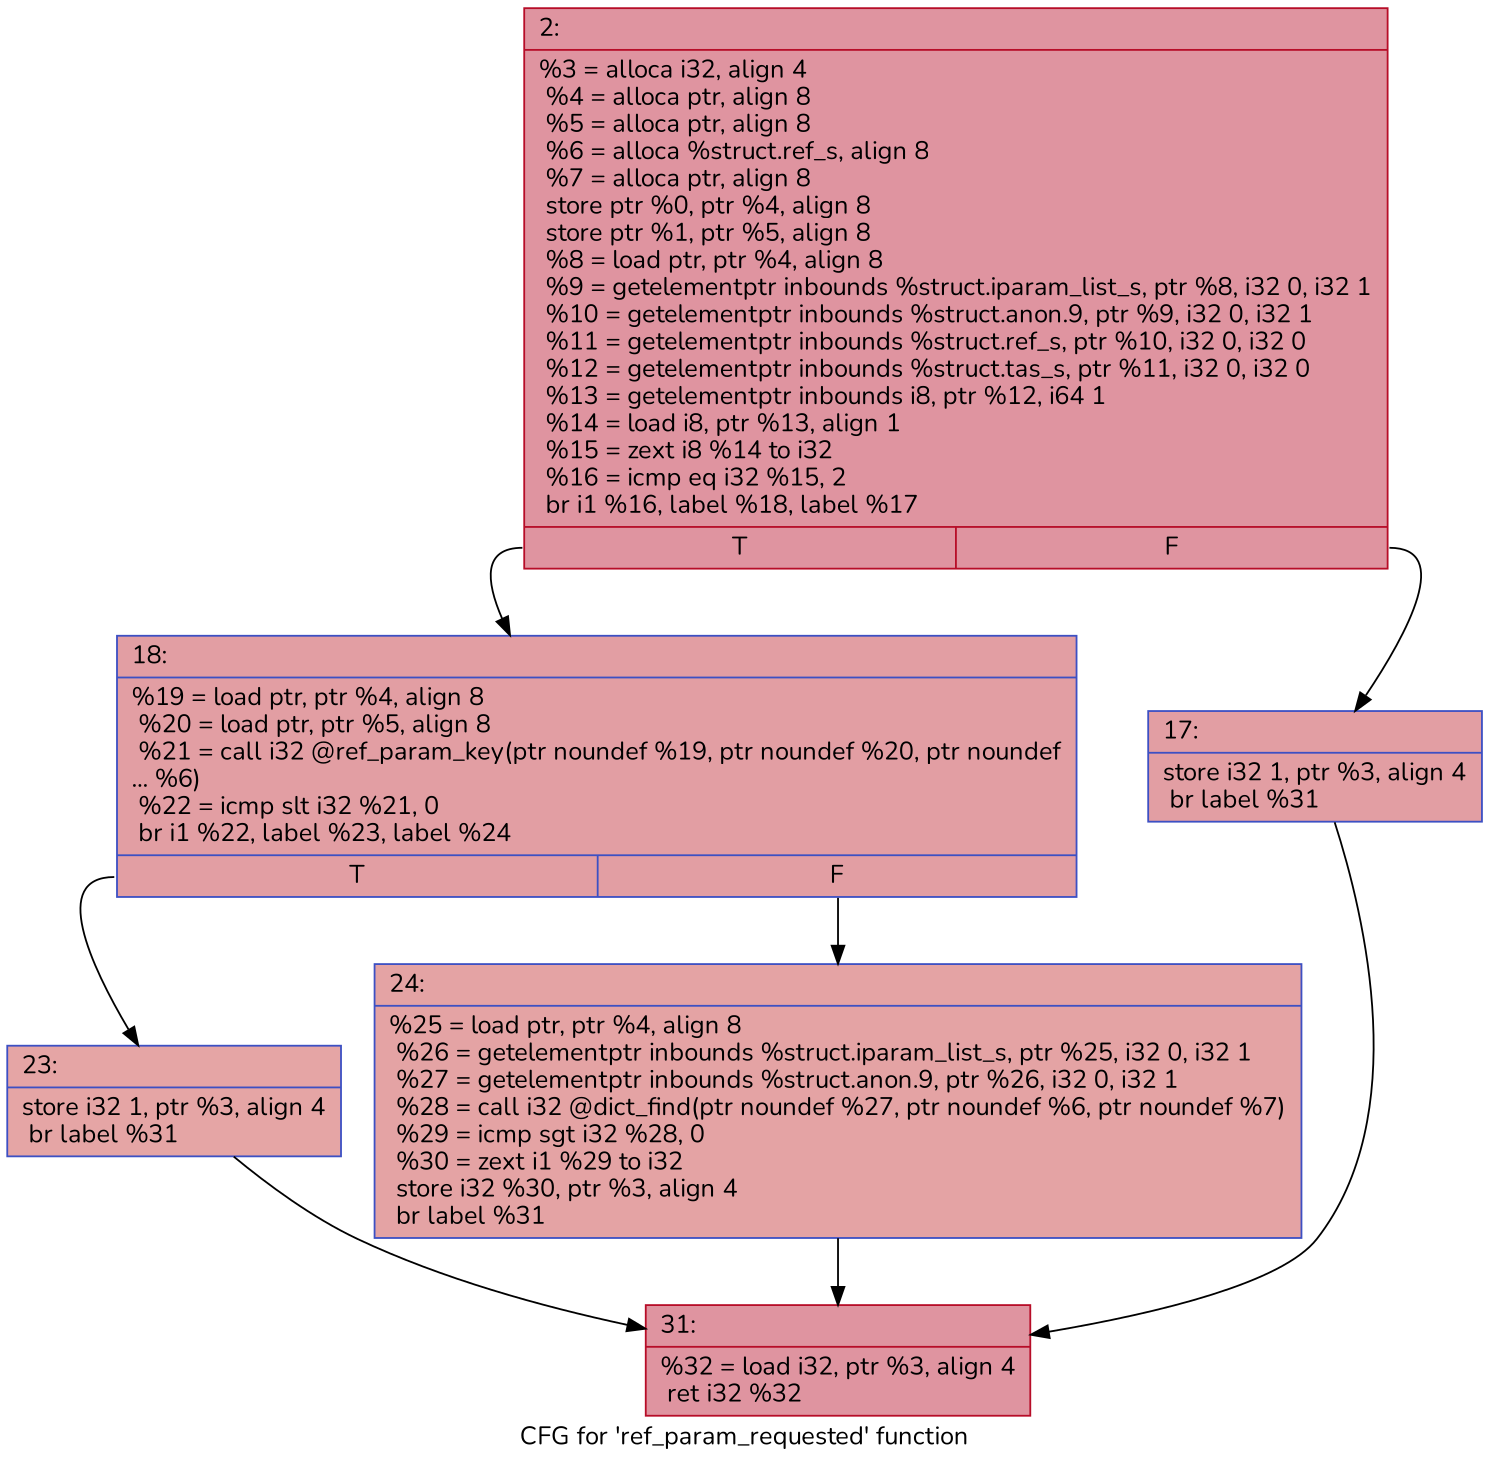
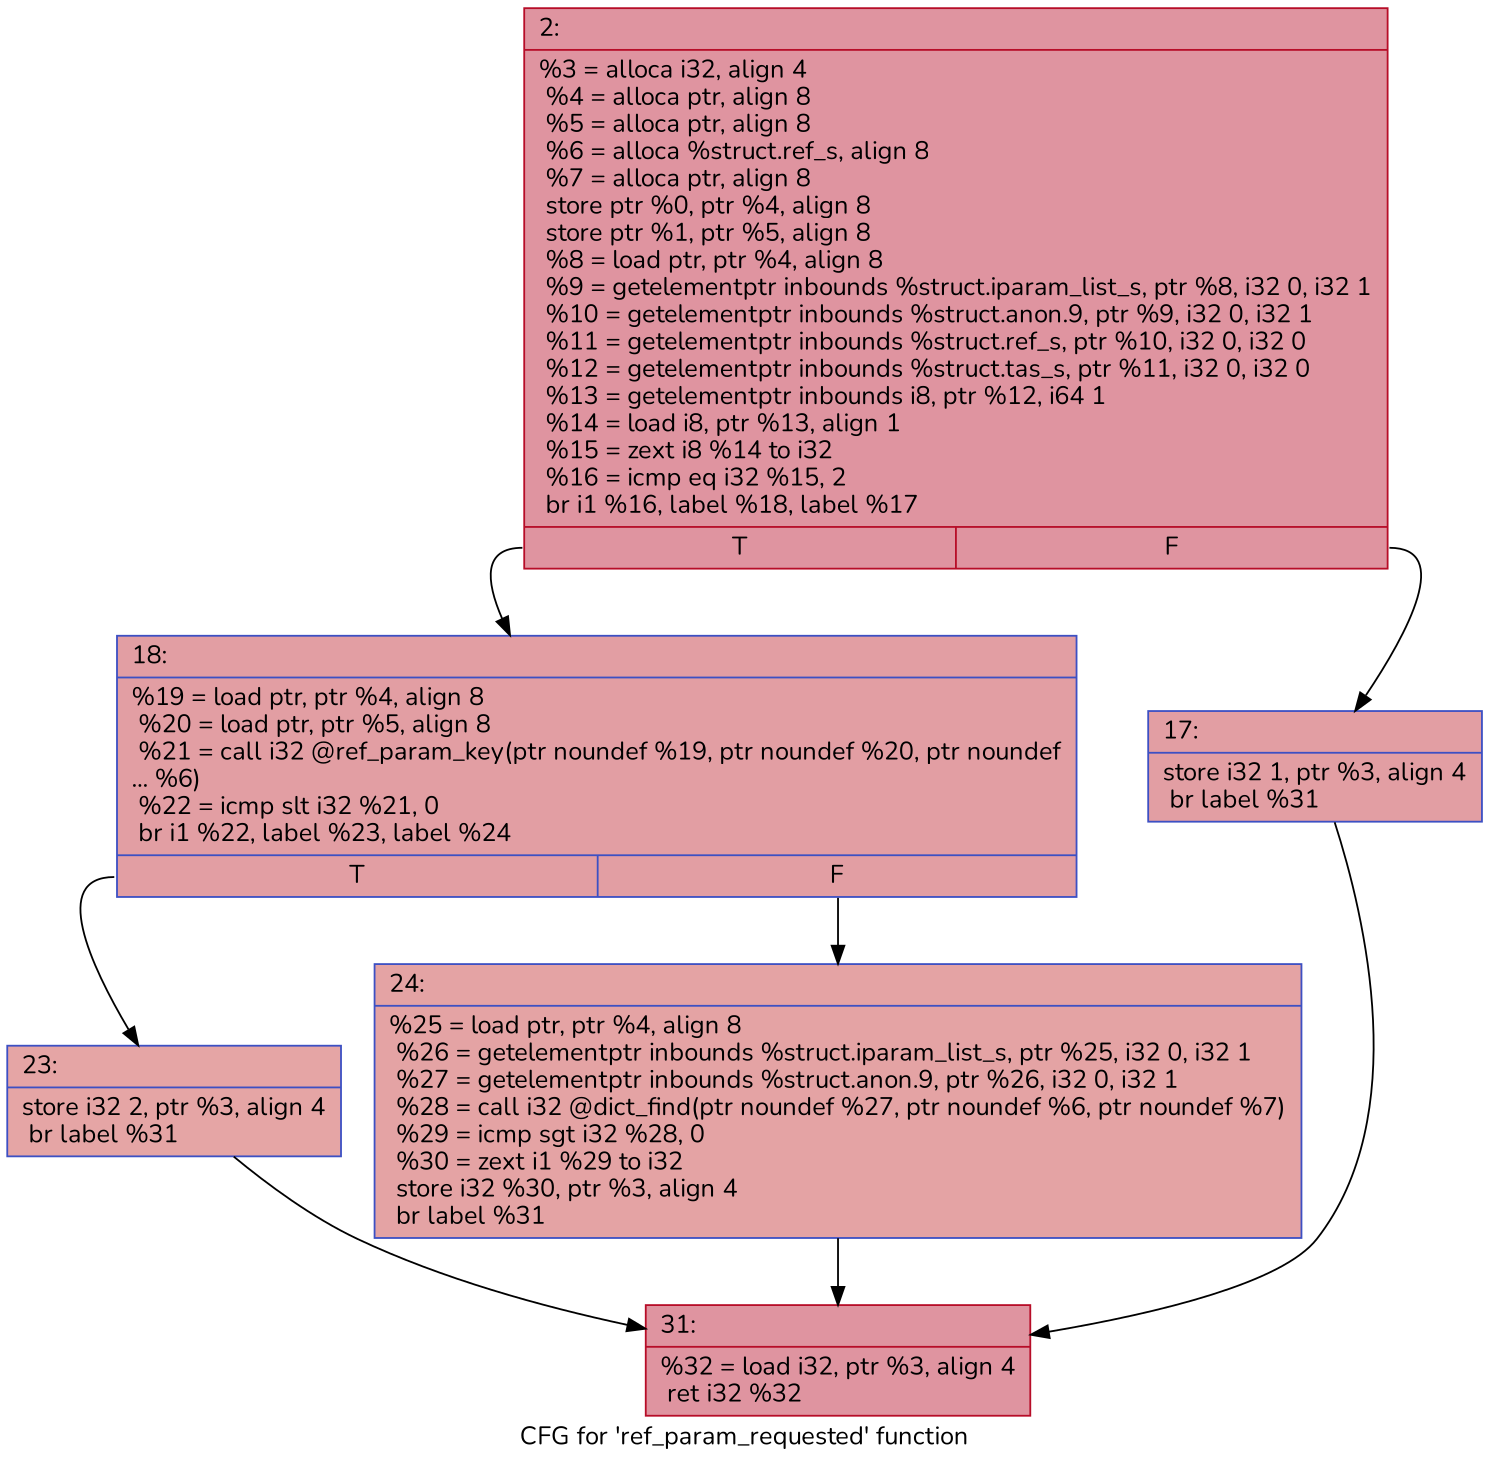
(174, 1107) -> (174, 1107)
